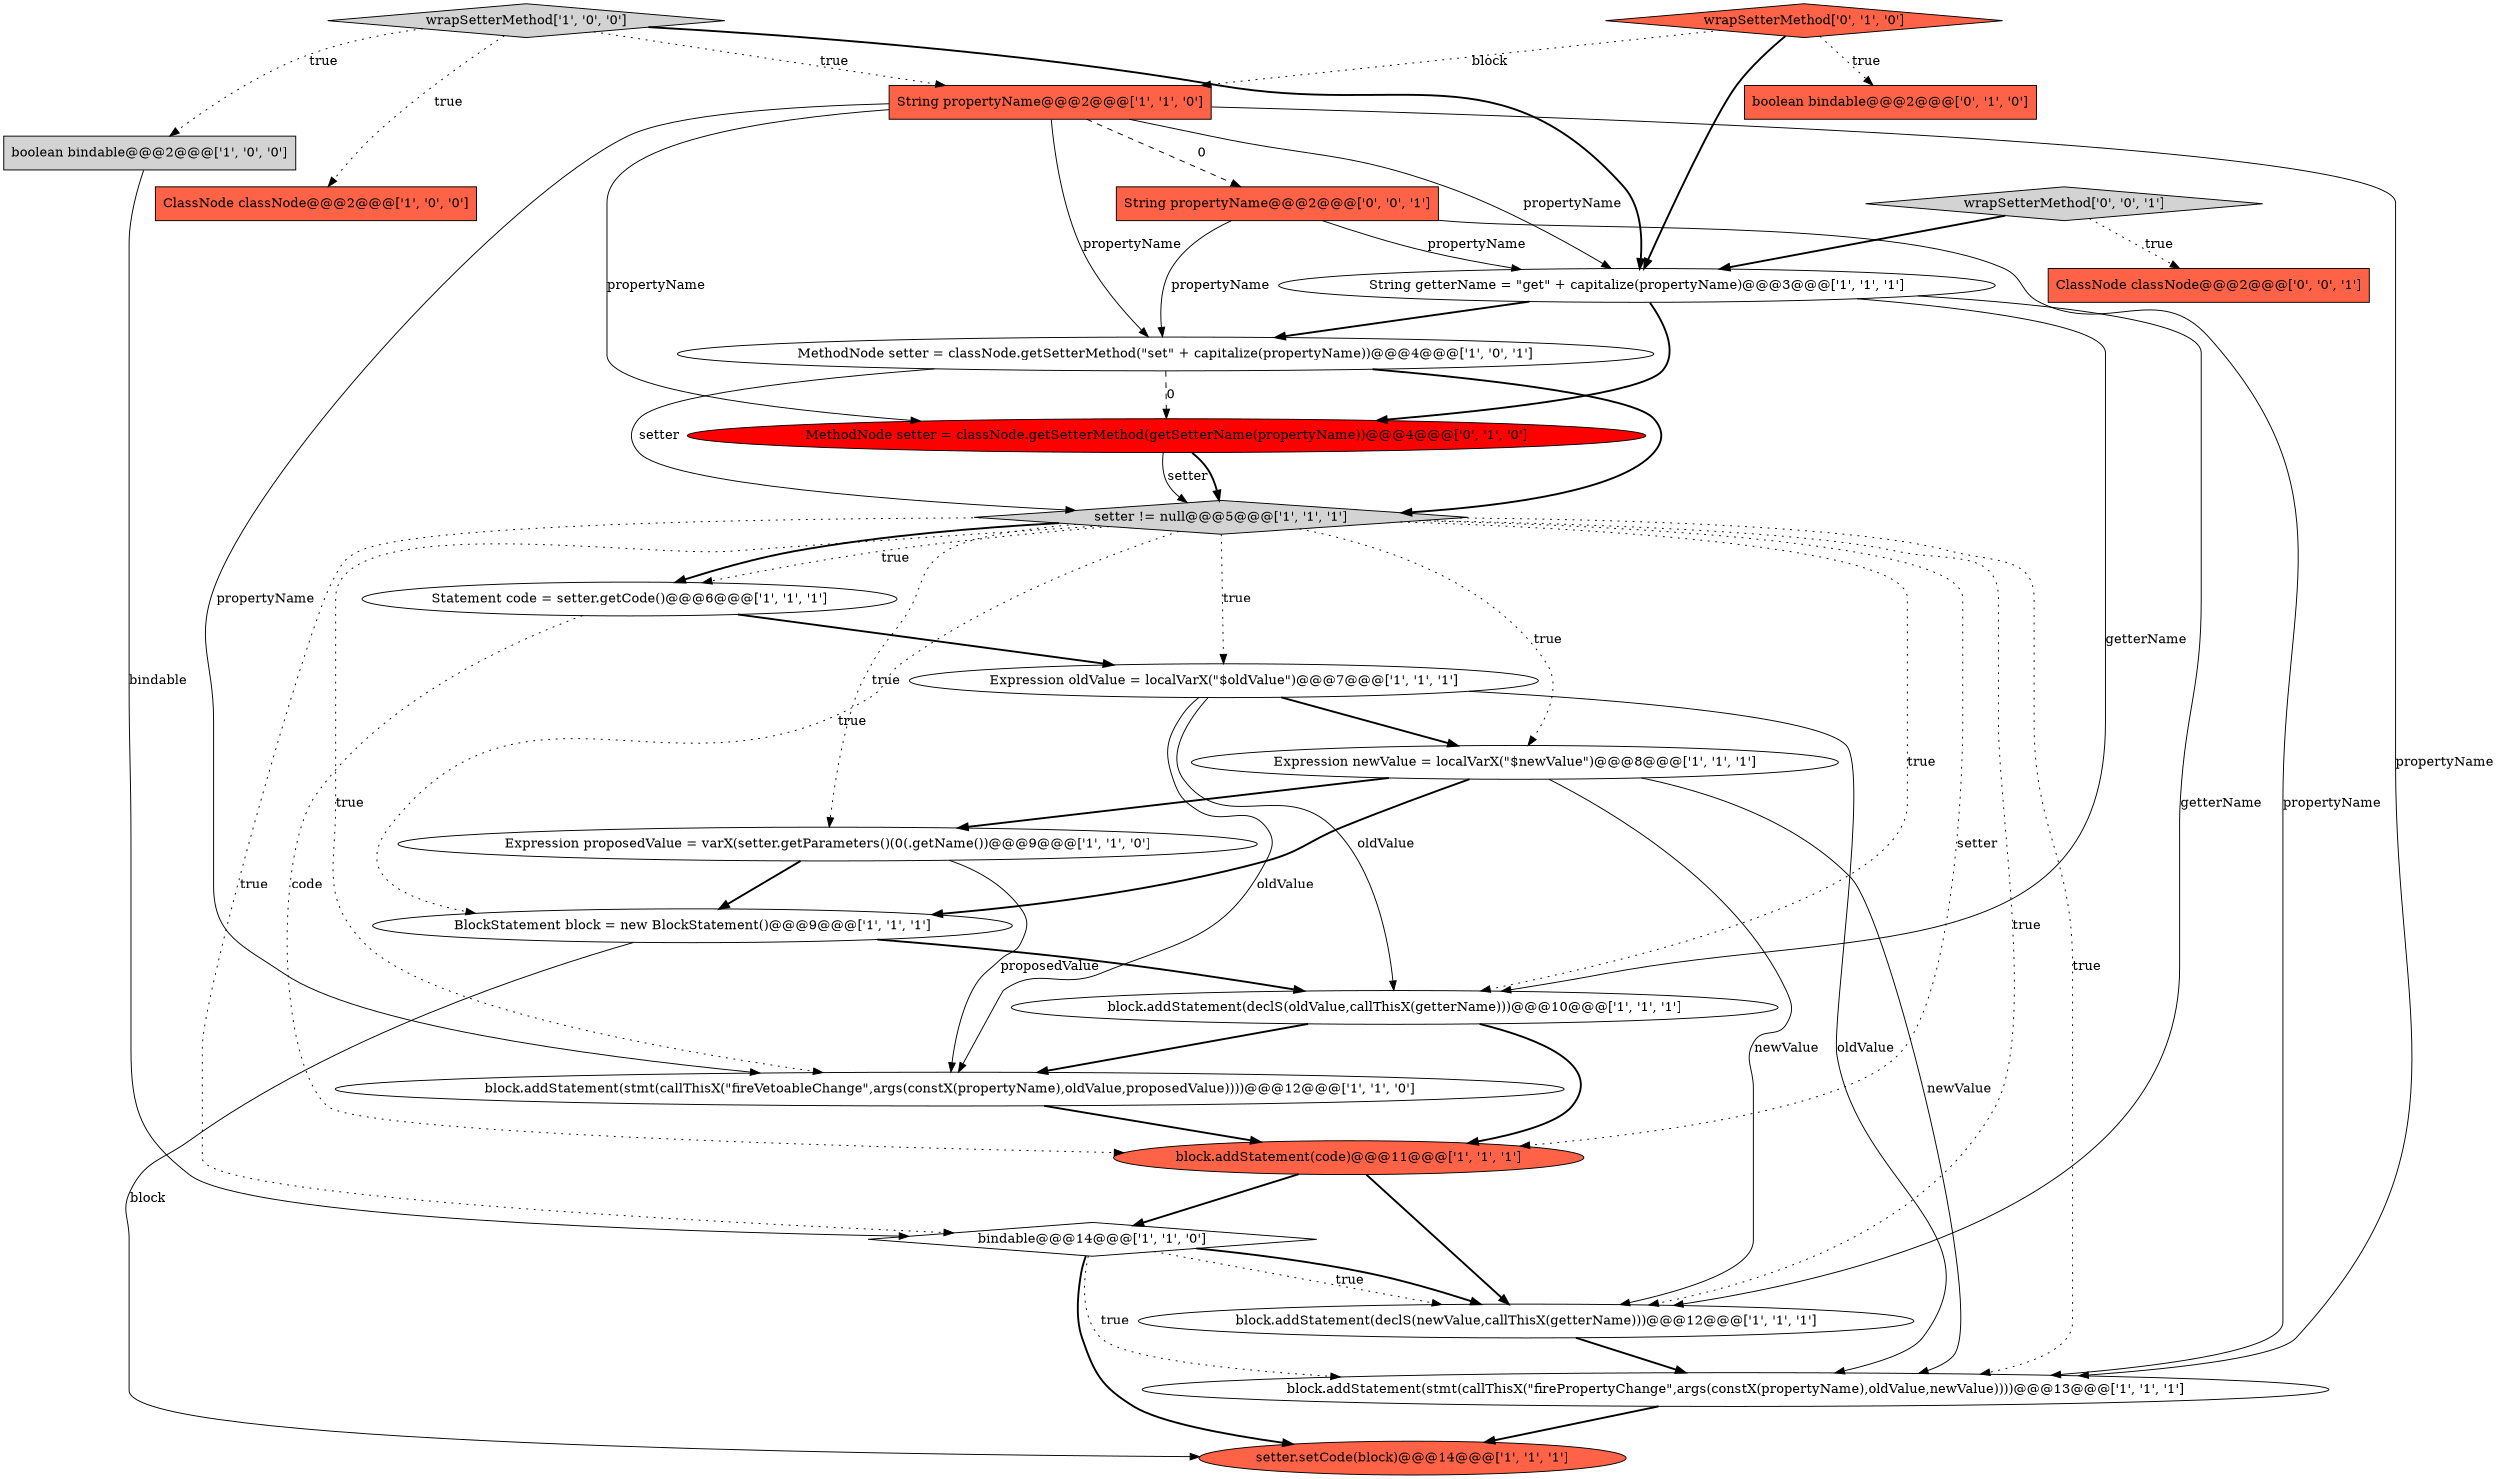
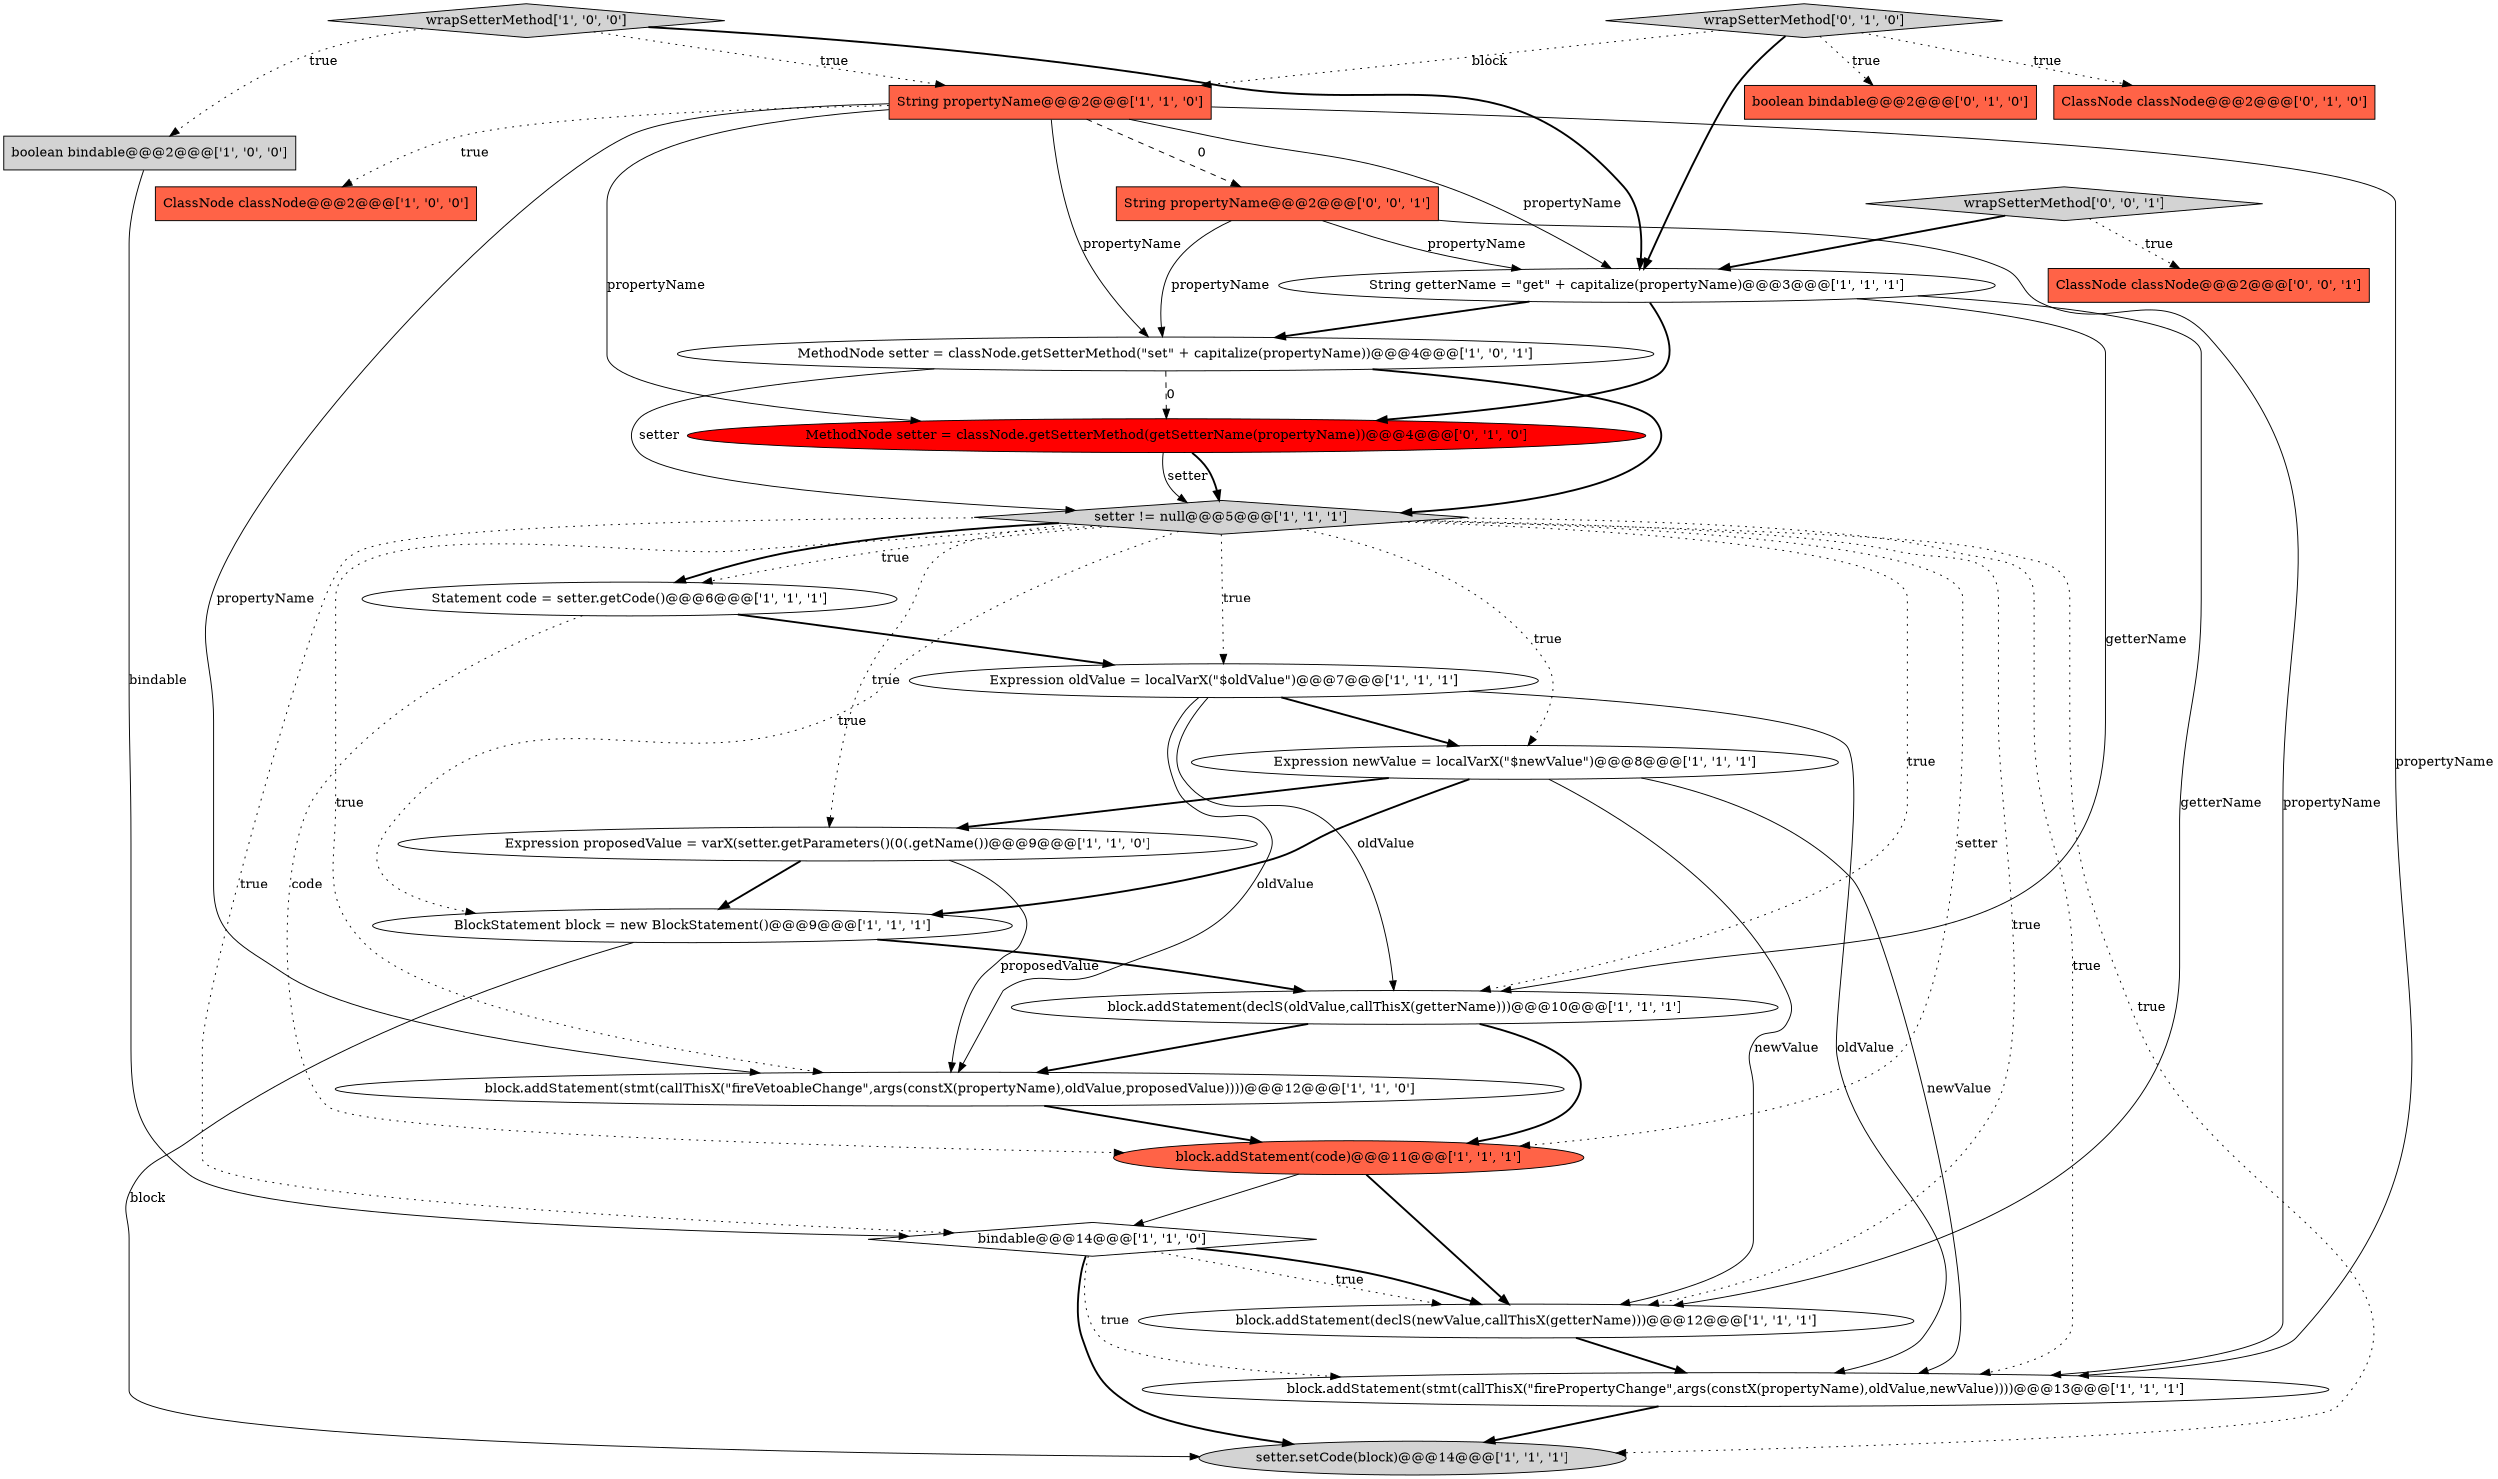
(1804, 21) -> (1804, 21)
(414, 101) -> (615, 117)
none -> (2214, 102)
none -> (2129, 1004)
(1221, 1198) -> (1221, 1198)
(1413, 1458) -> (1413, 1458)
